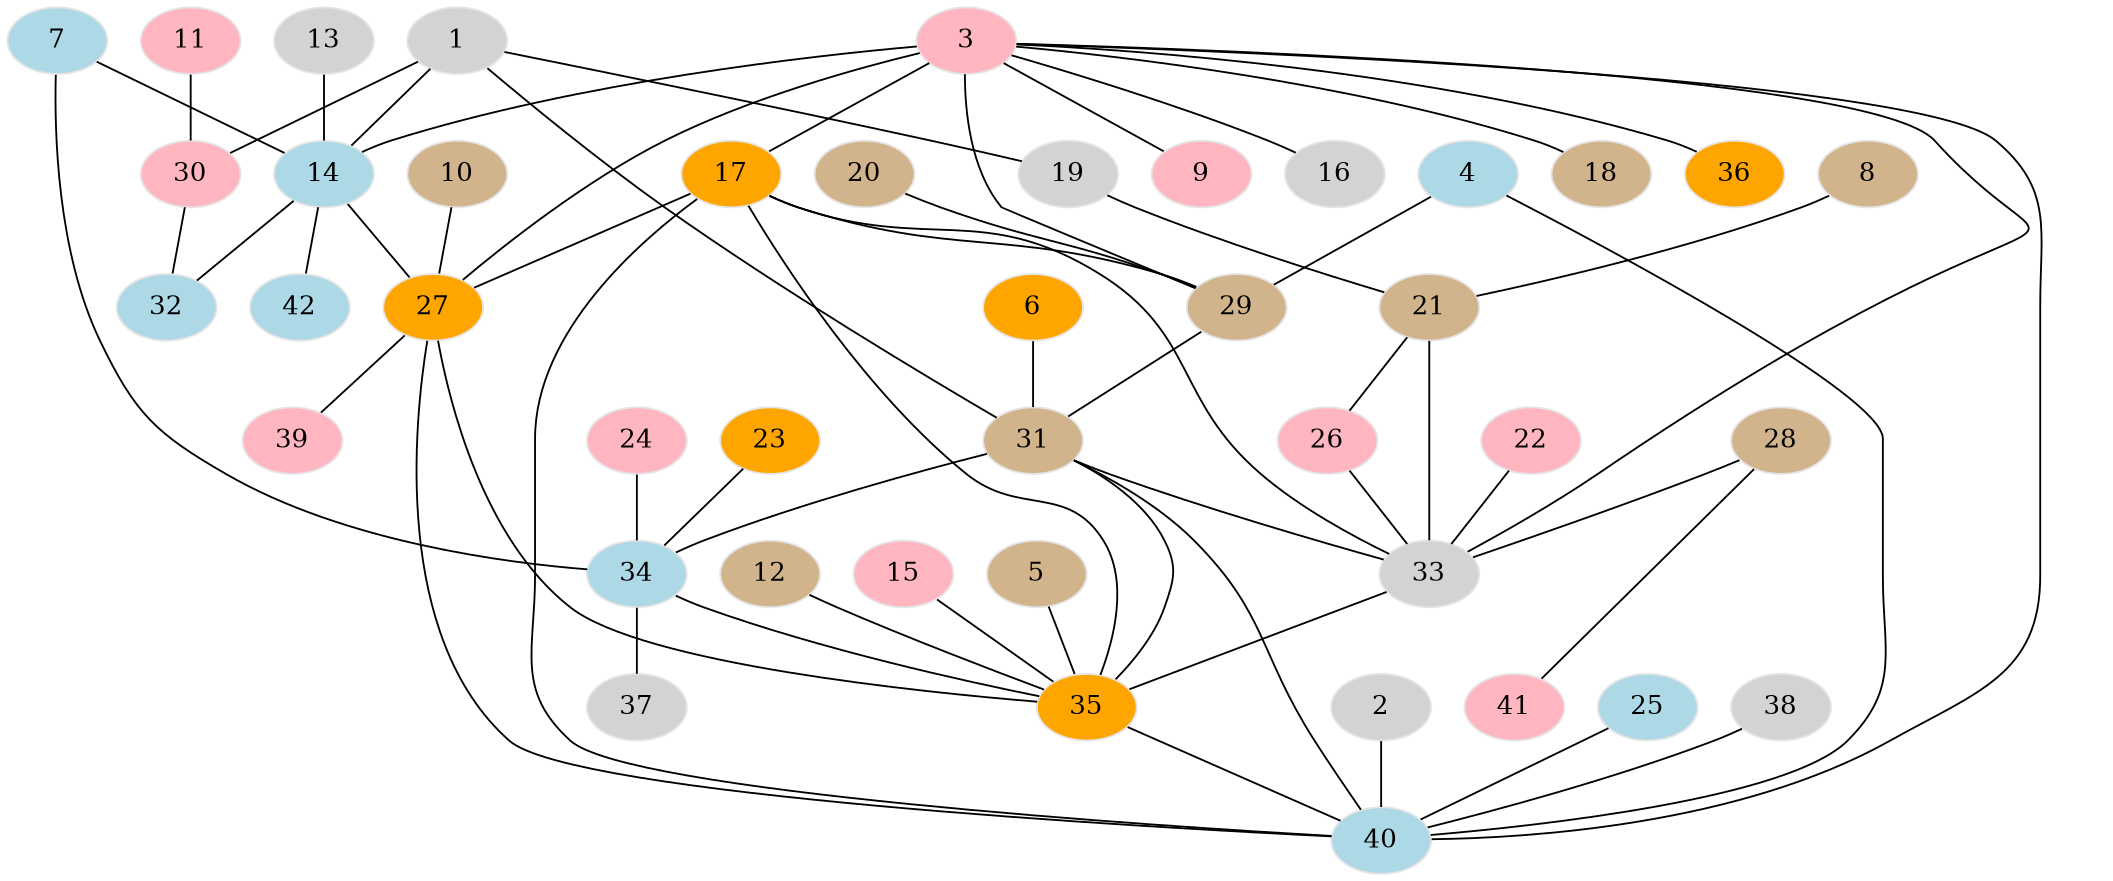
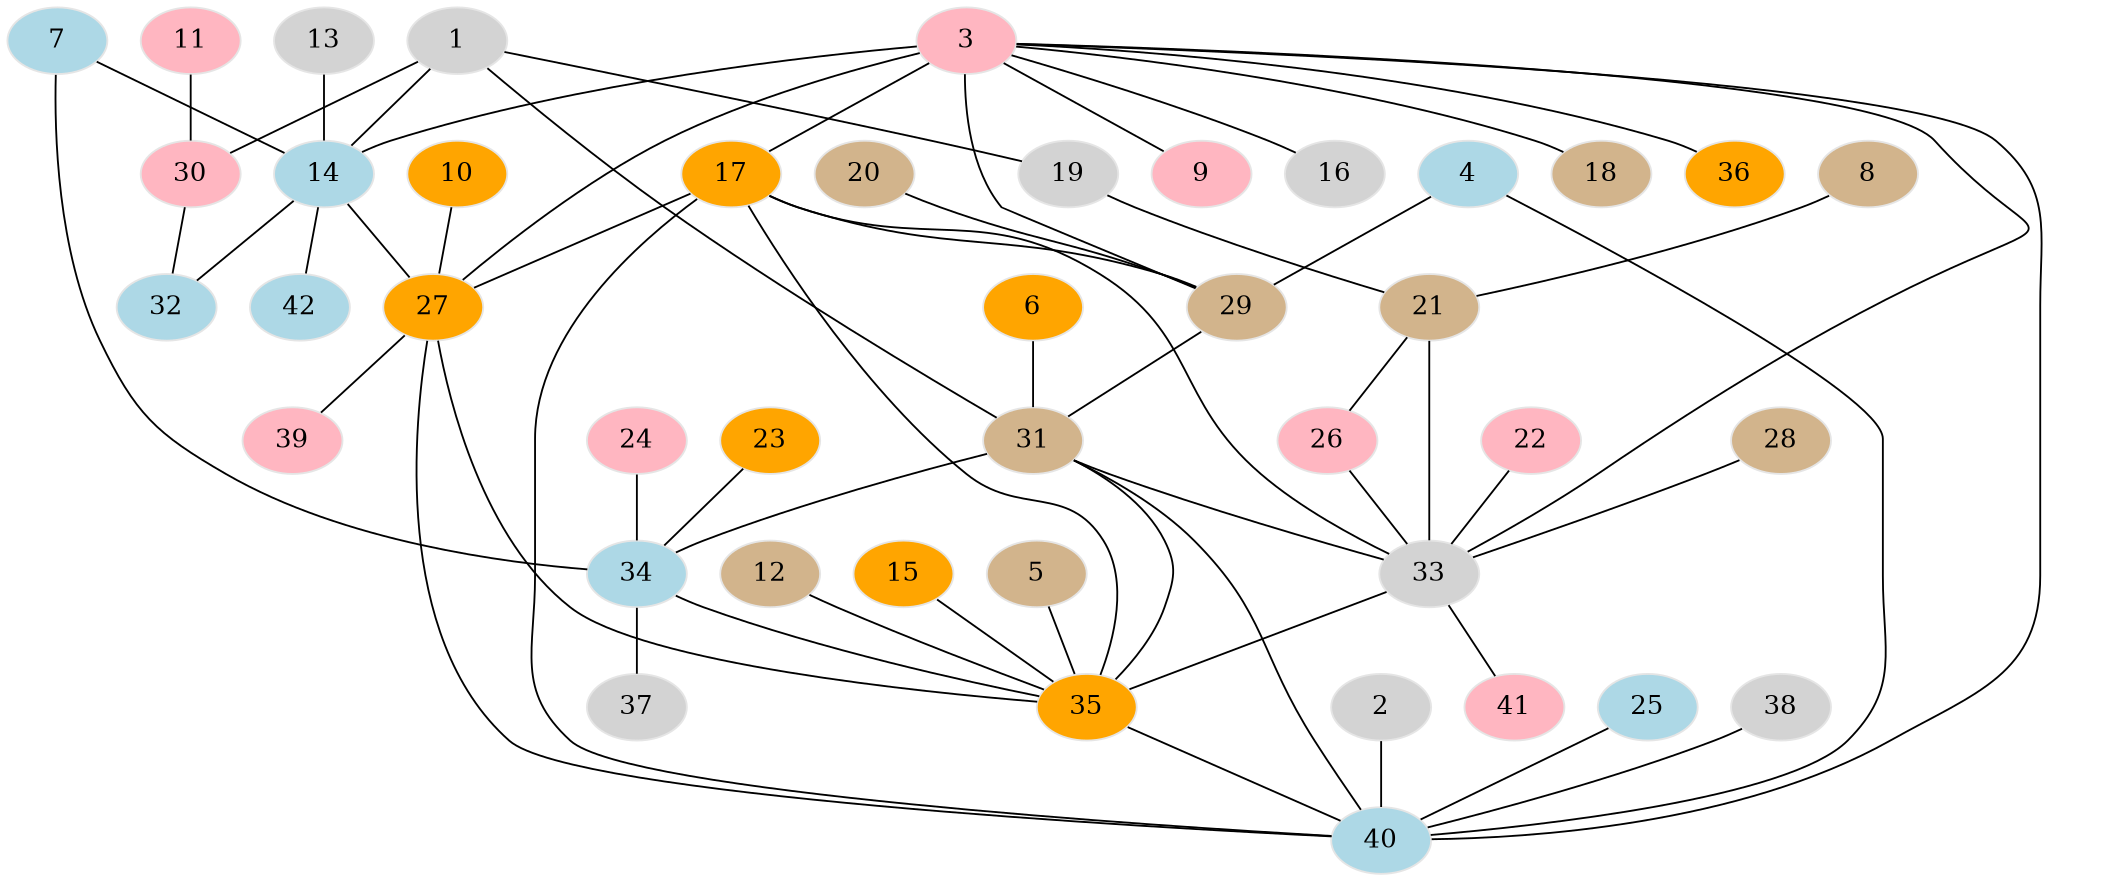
(457, 174) -> (457, 174)
(903, 574) -> (903, 574)
(1648, 574) -> (1472, 641)
